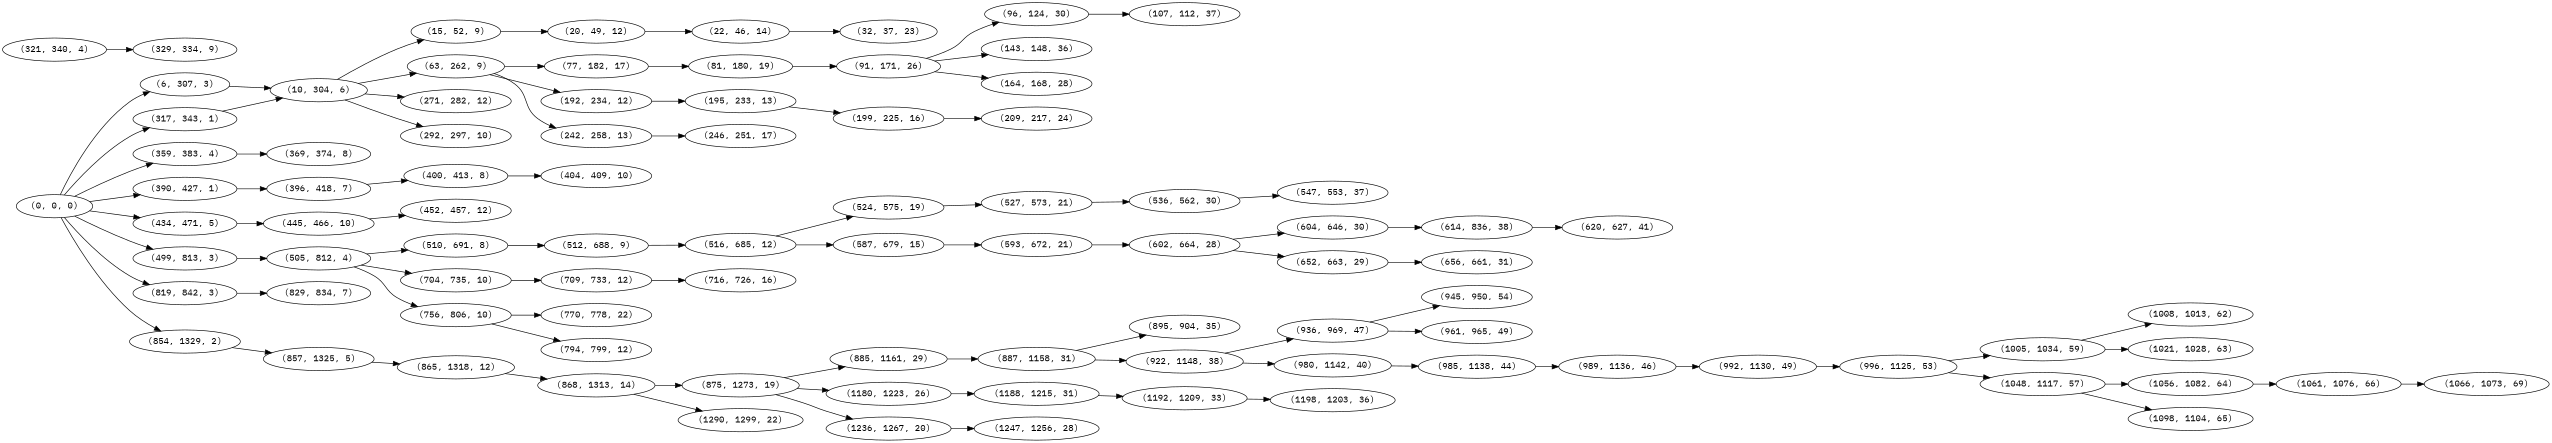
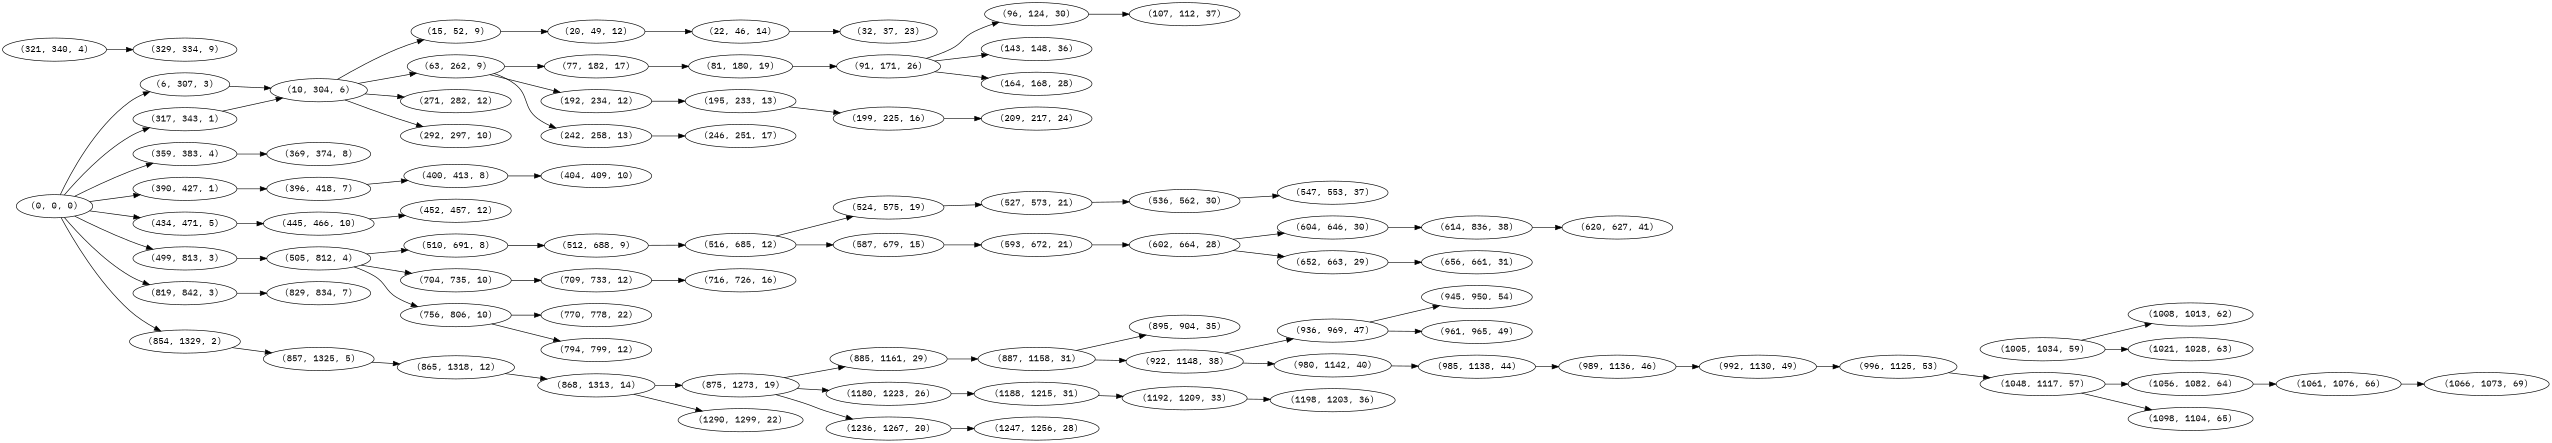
(1966, 359) -> none
